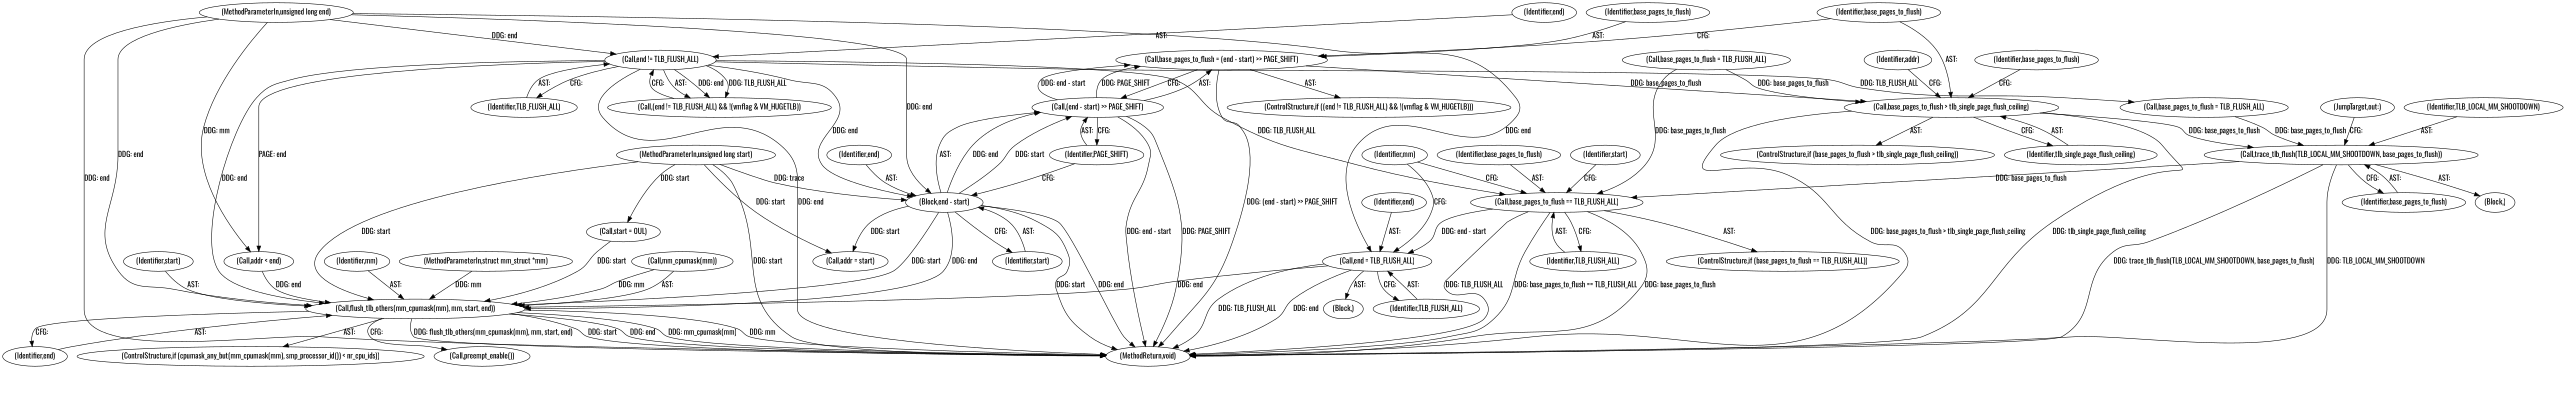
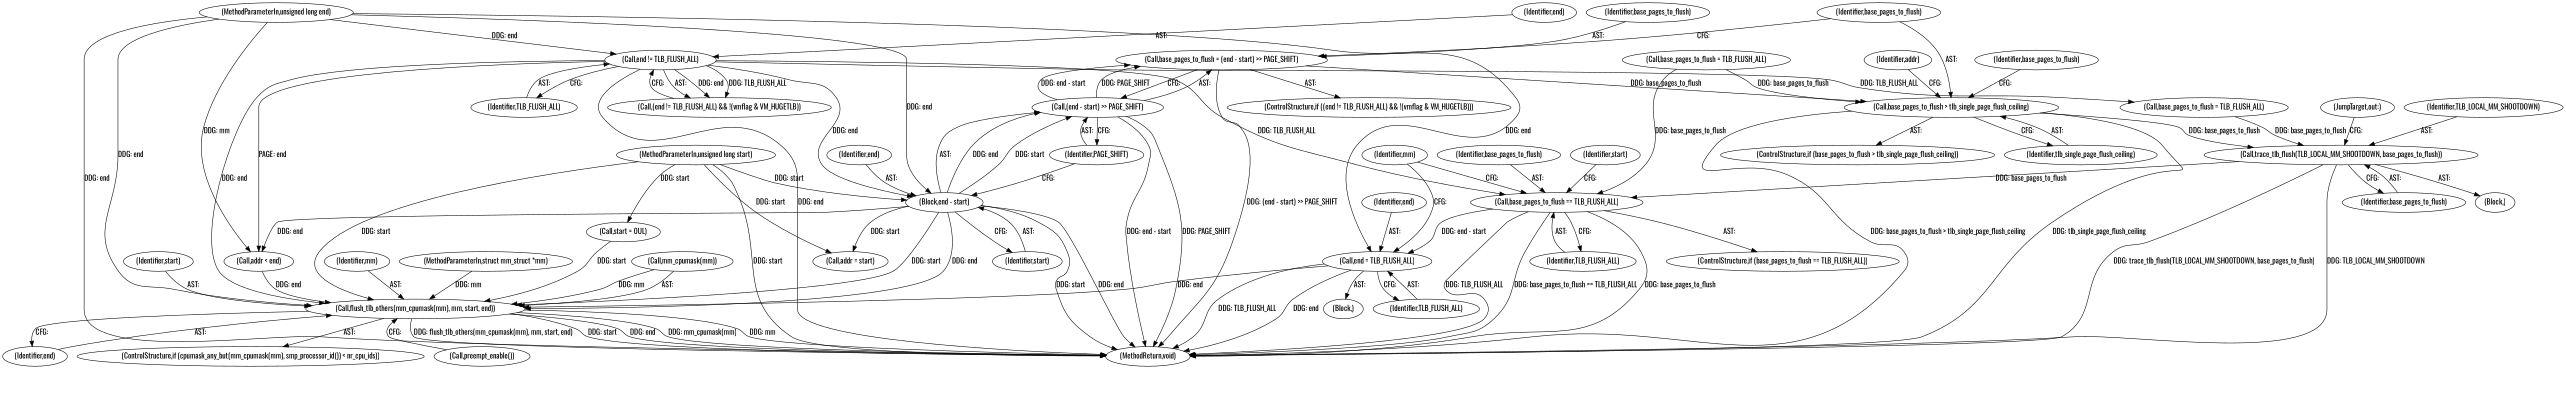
(789, 179) -> (789, 179)
none -> (579, 214)
(392, 344) -> (422, 345)
